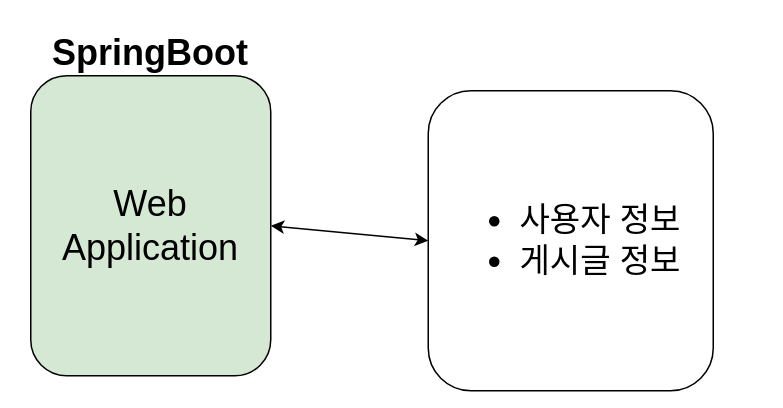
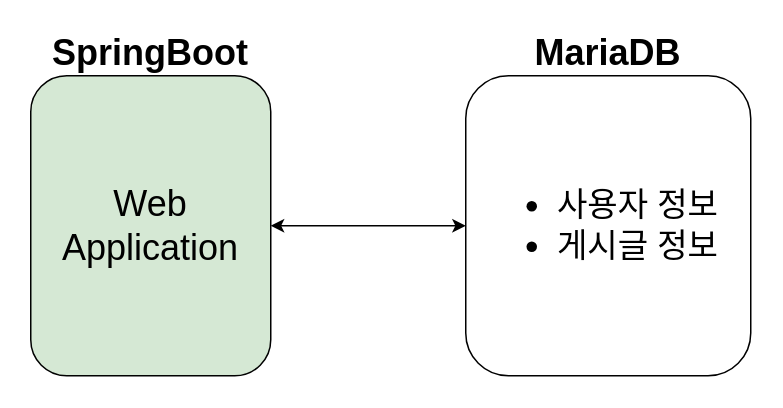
none -> (608, 53)
(571, 241) -> (608, 226)
